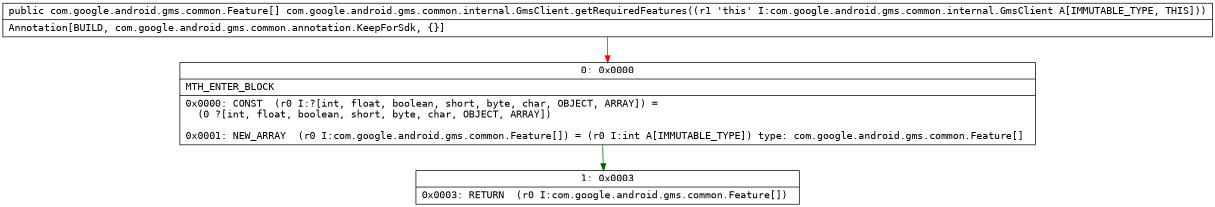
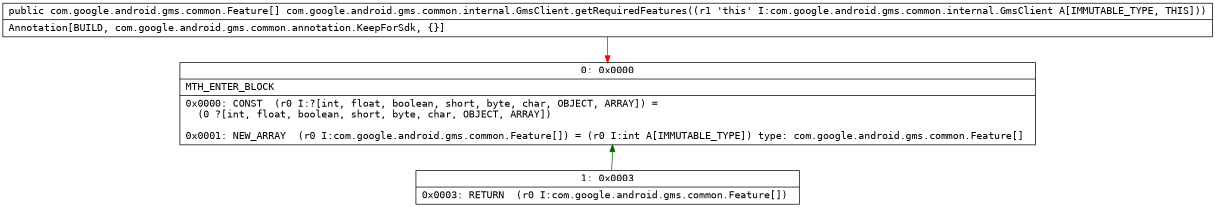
(603, 154) -> (612, 161)
